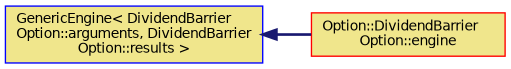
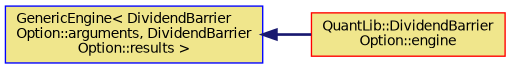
(408, 35) -> (408, 35)
